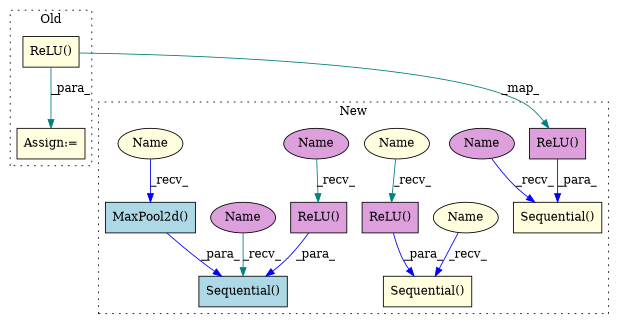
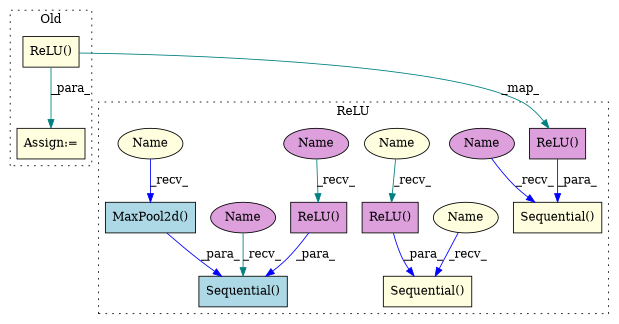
(354, 112) -> (354, 112)
